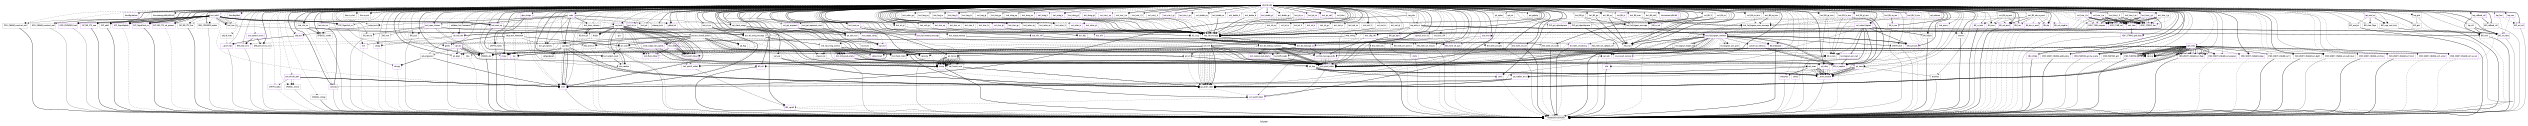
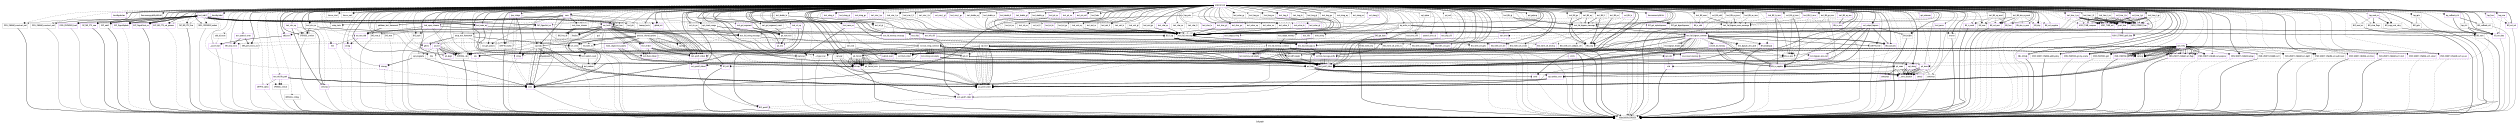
(806, 6) -> (664, 18)
